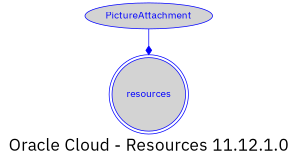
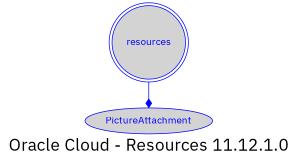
(149, 37) -> (149, 90)
